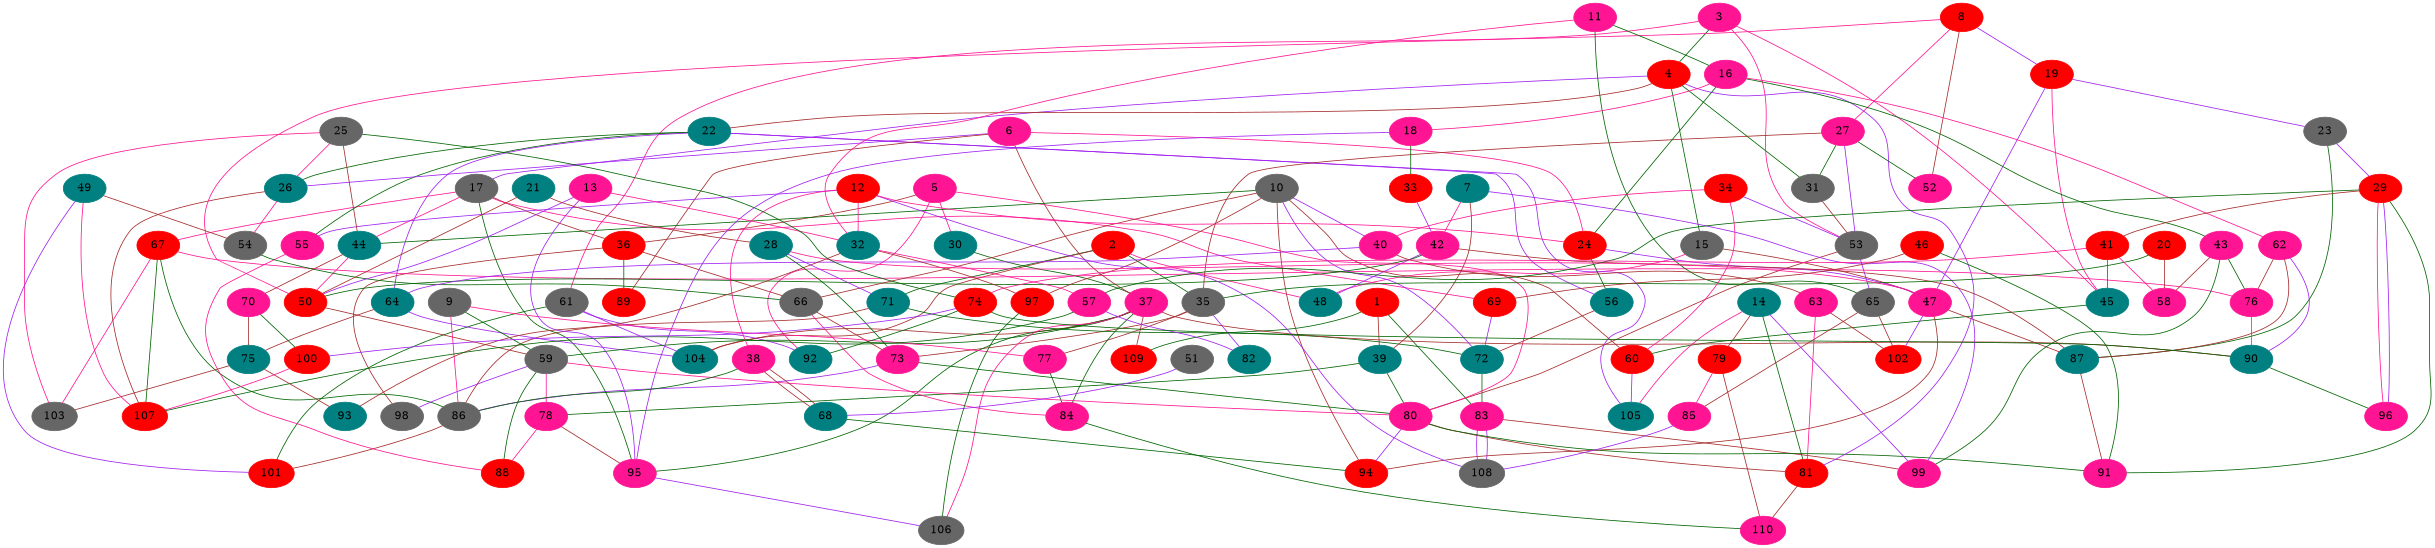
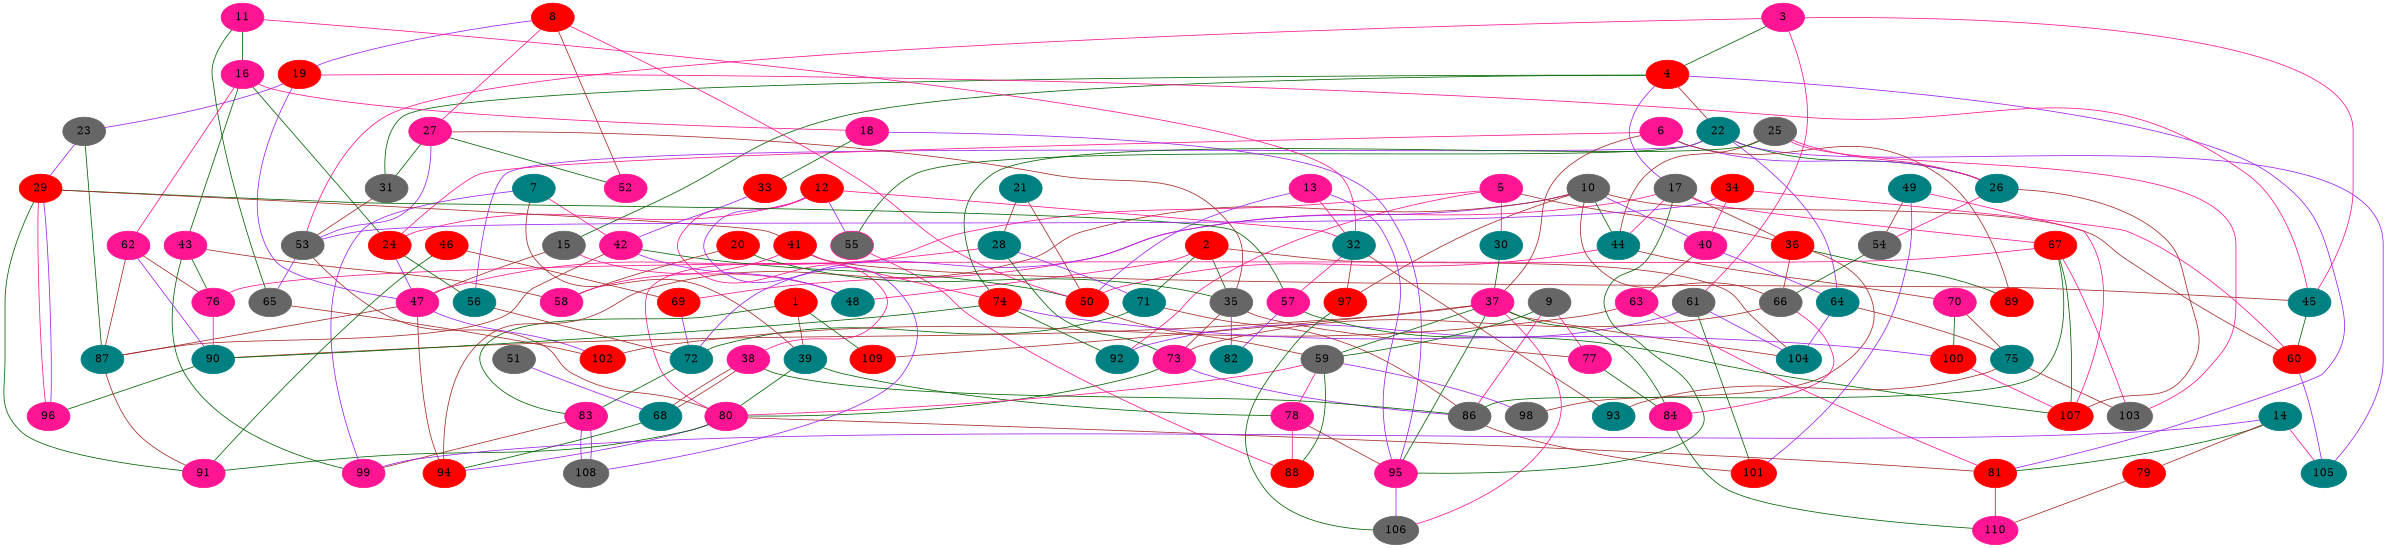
(302, 245) -> (852, 245)
(1689, 416) -> none
